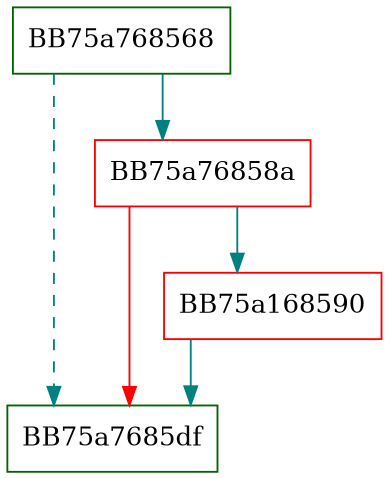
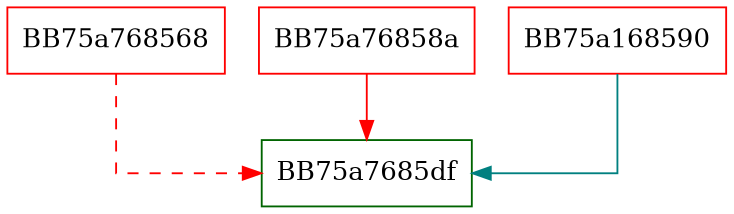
(122, 41) -> (116, 41)
(163, 97) -> none
(54, 230) -> (130, 173)
(237, 230) -> none
